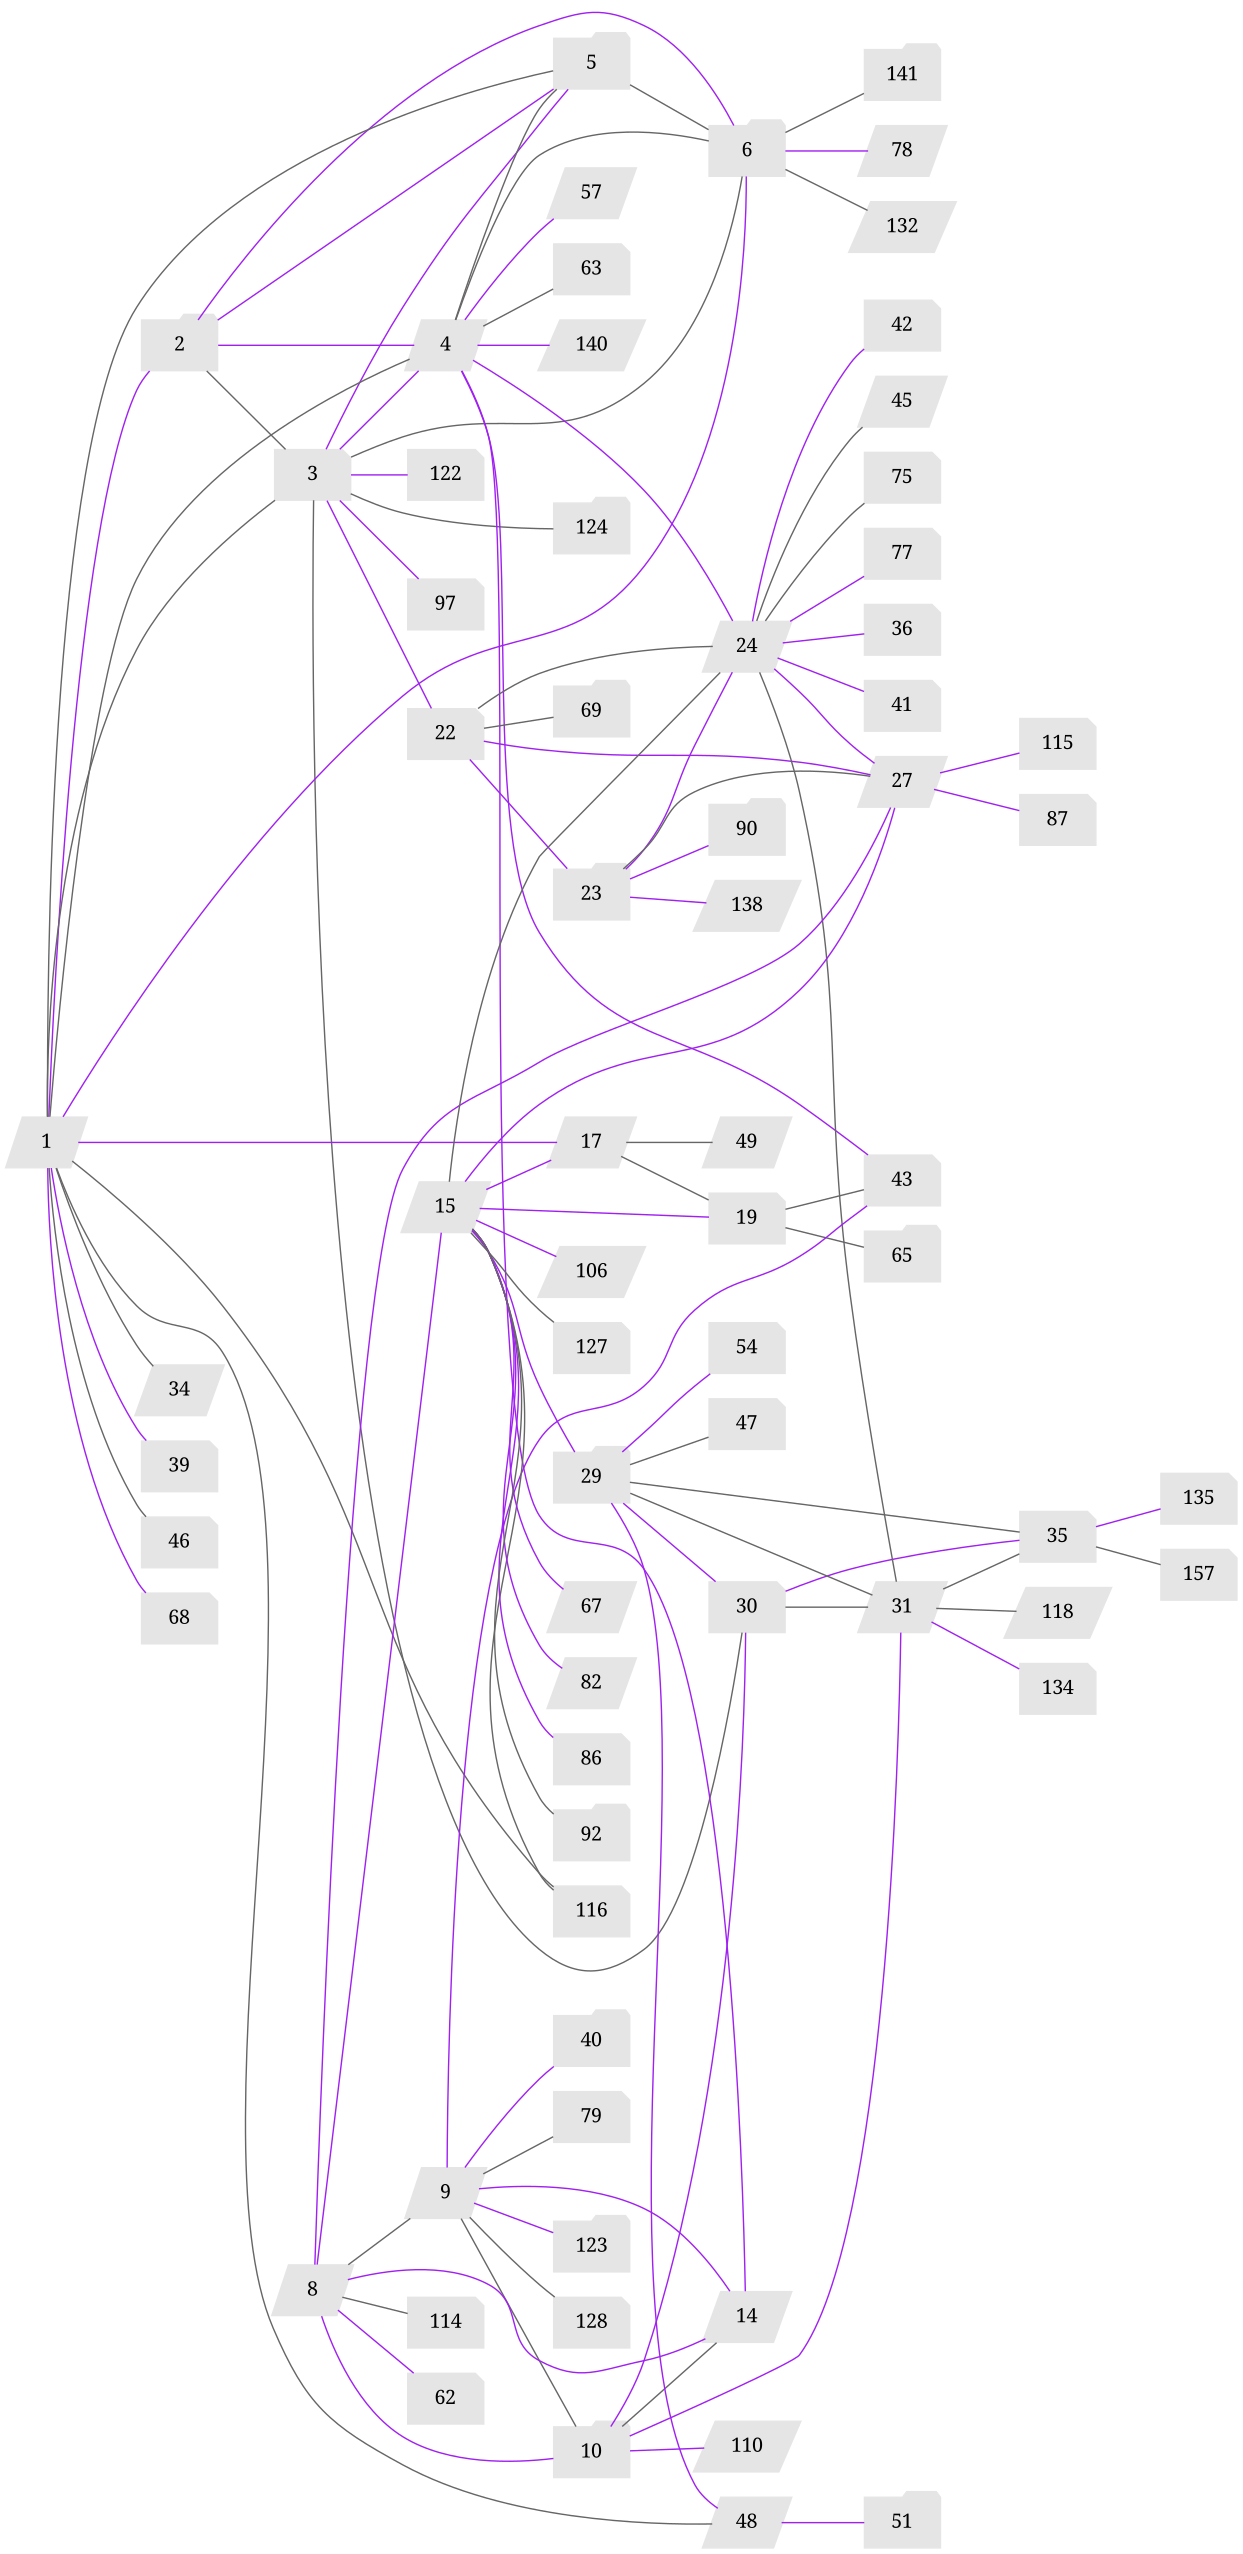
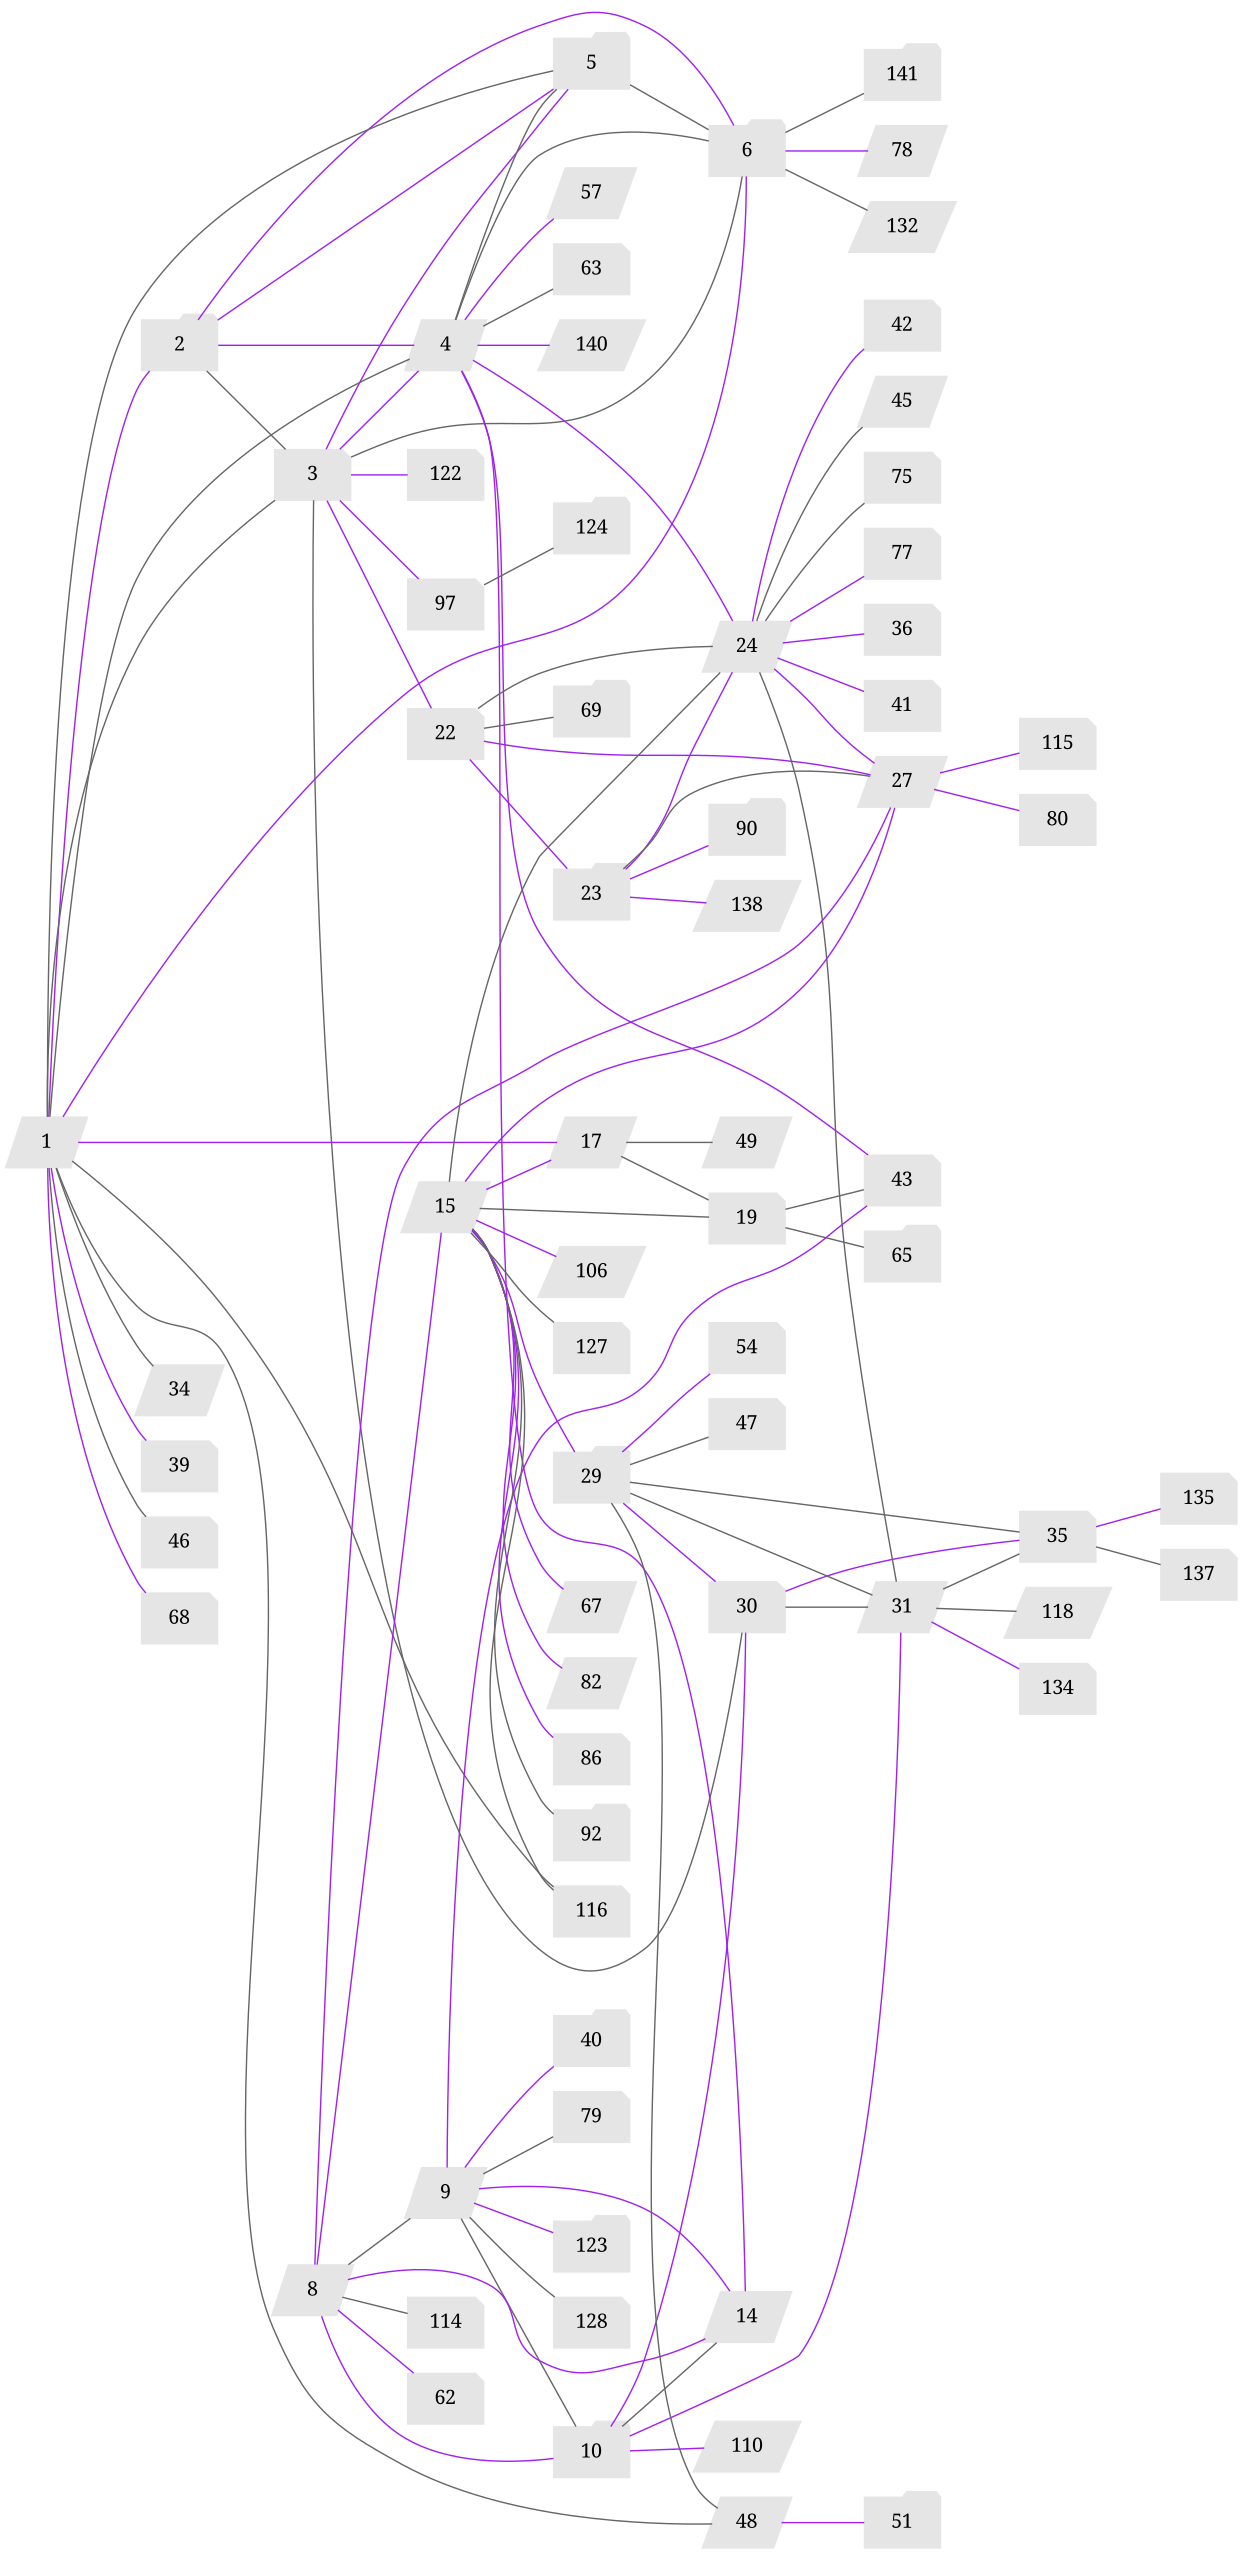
(450, 522) -> (519, 566)
(1058, 820) -> (1058, 820)
(594, 1213) -> (594, 1213)
(1199, 1575) -> (1199, 1575)
(655, 2009) -> (655, 2009)
